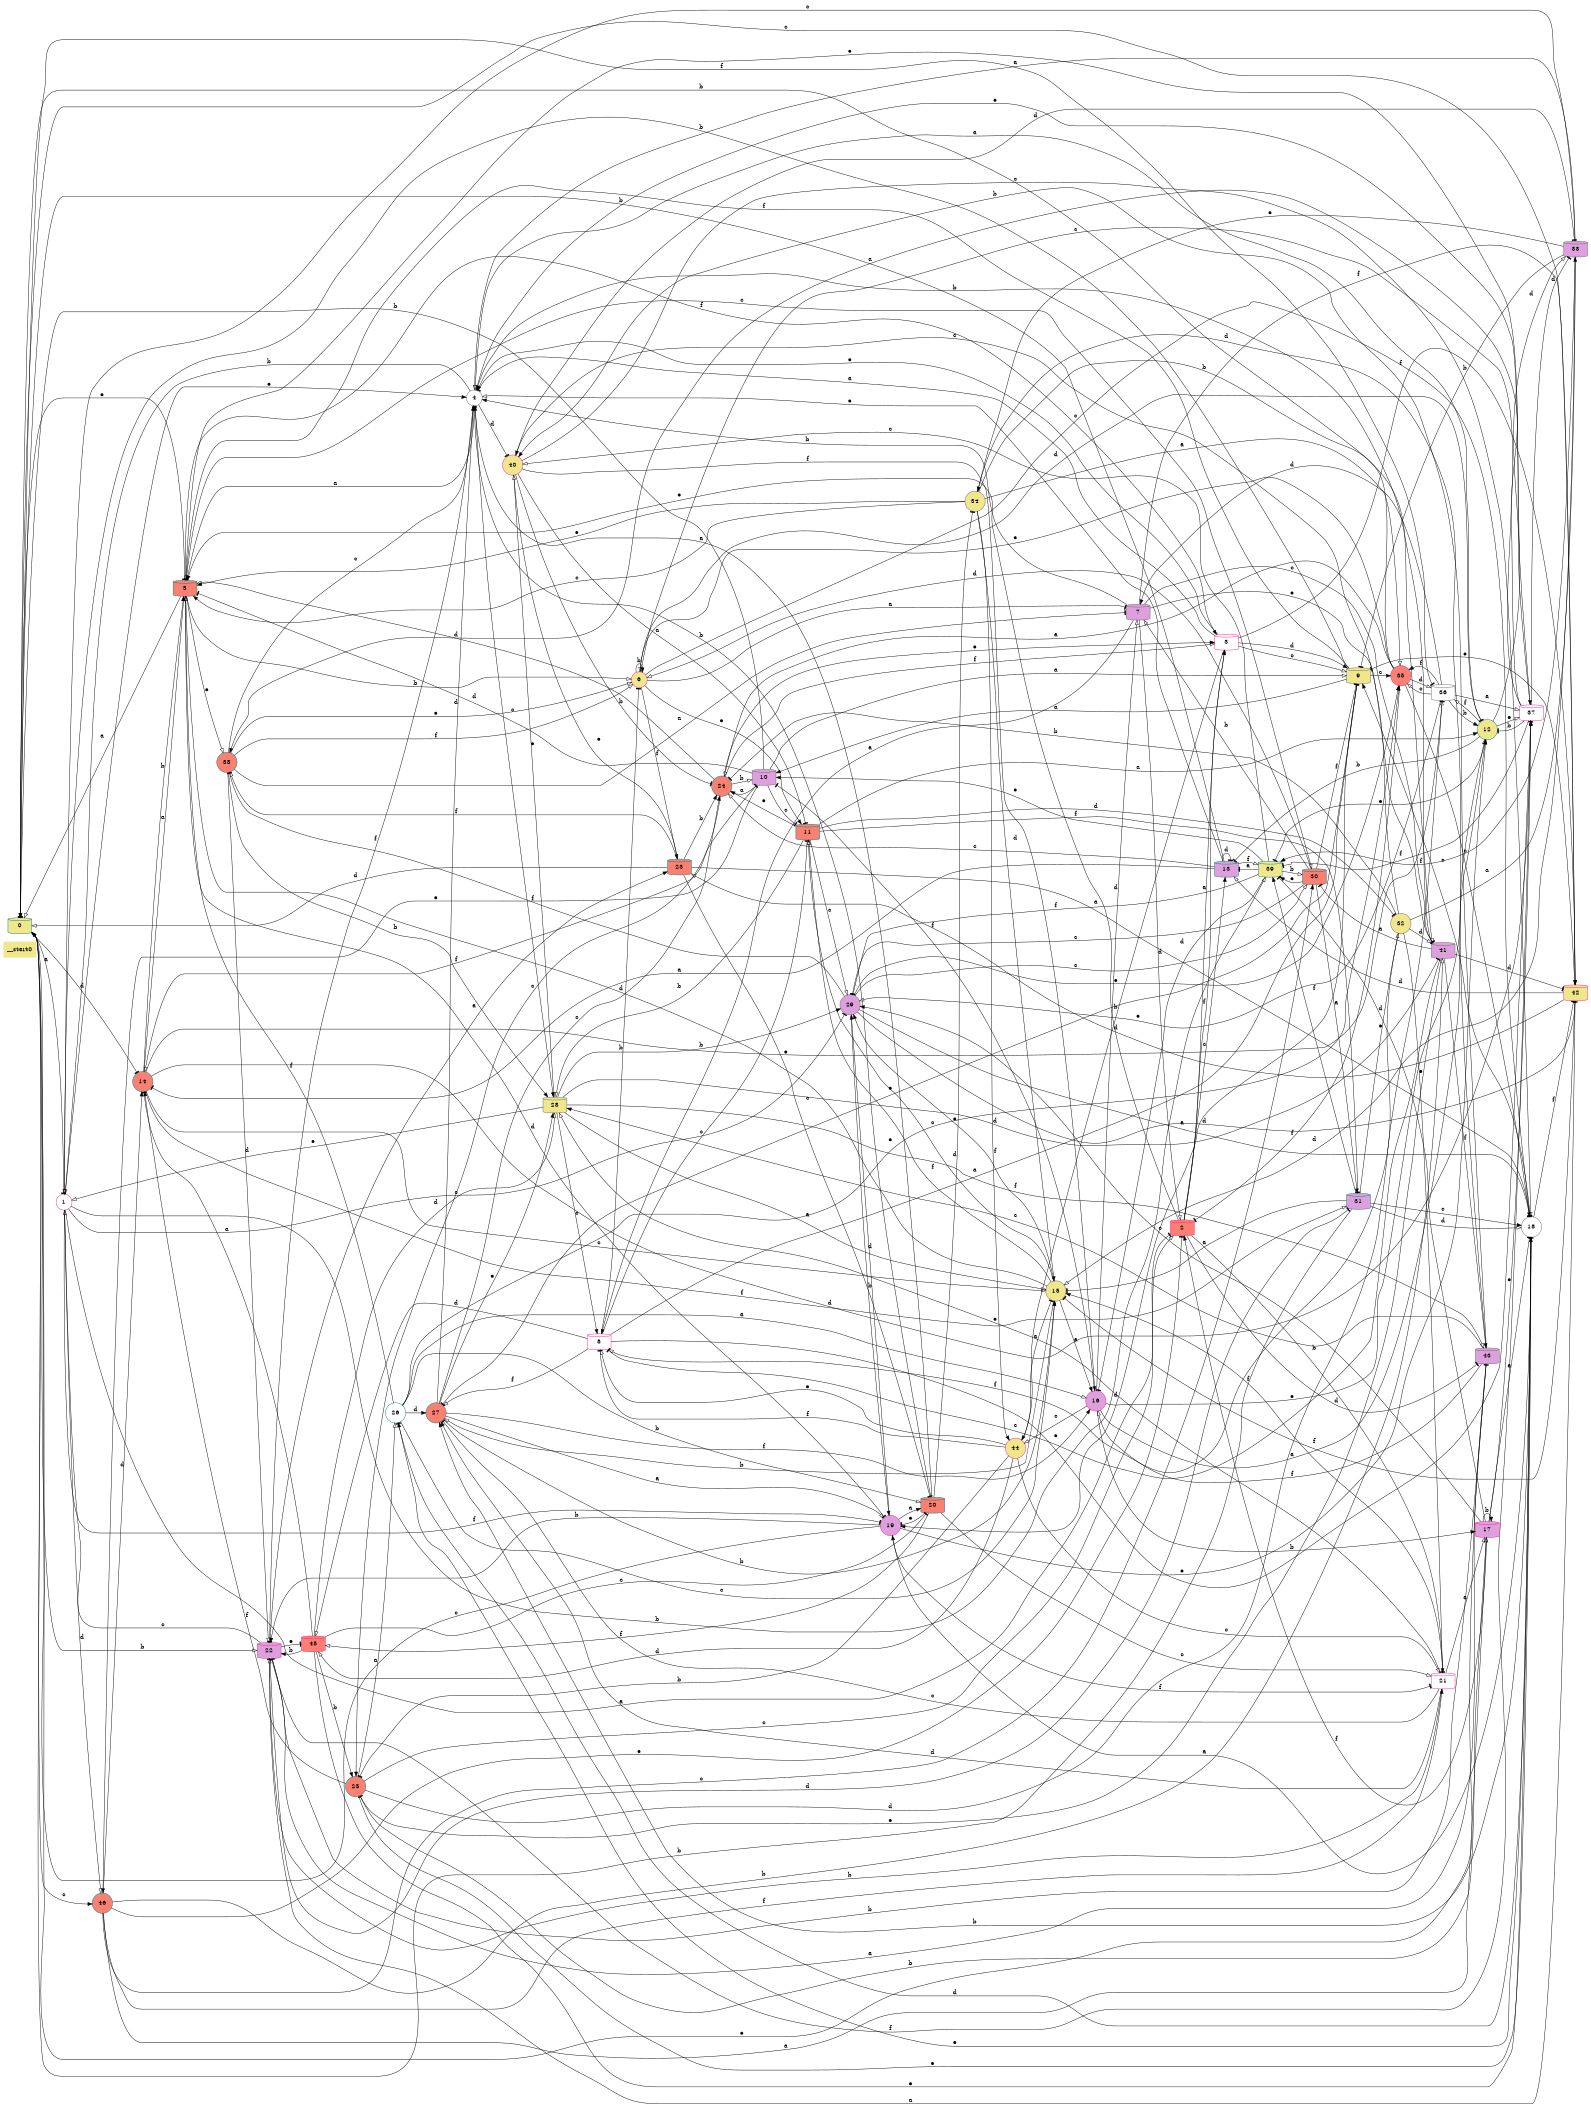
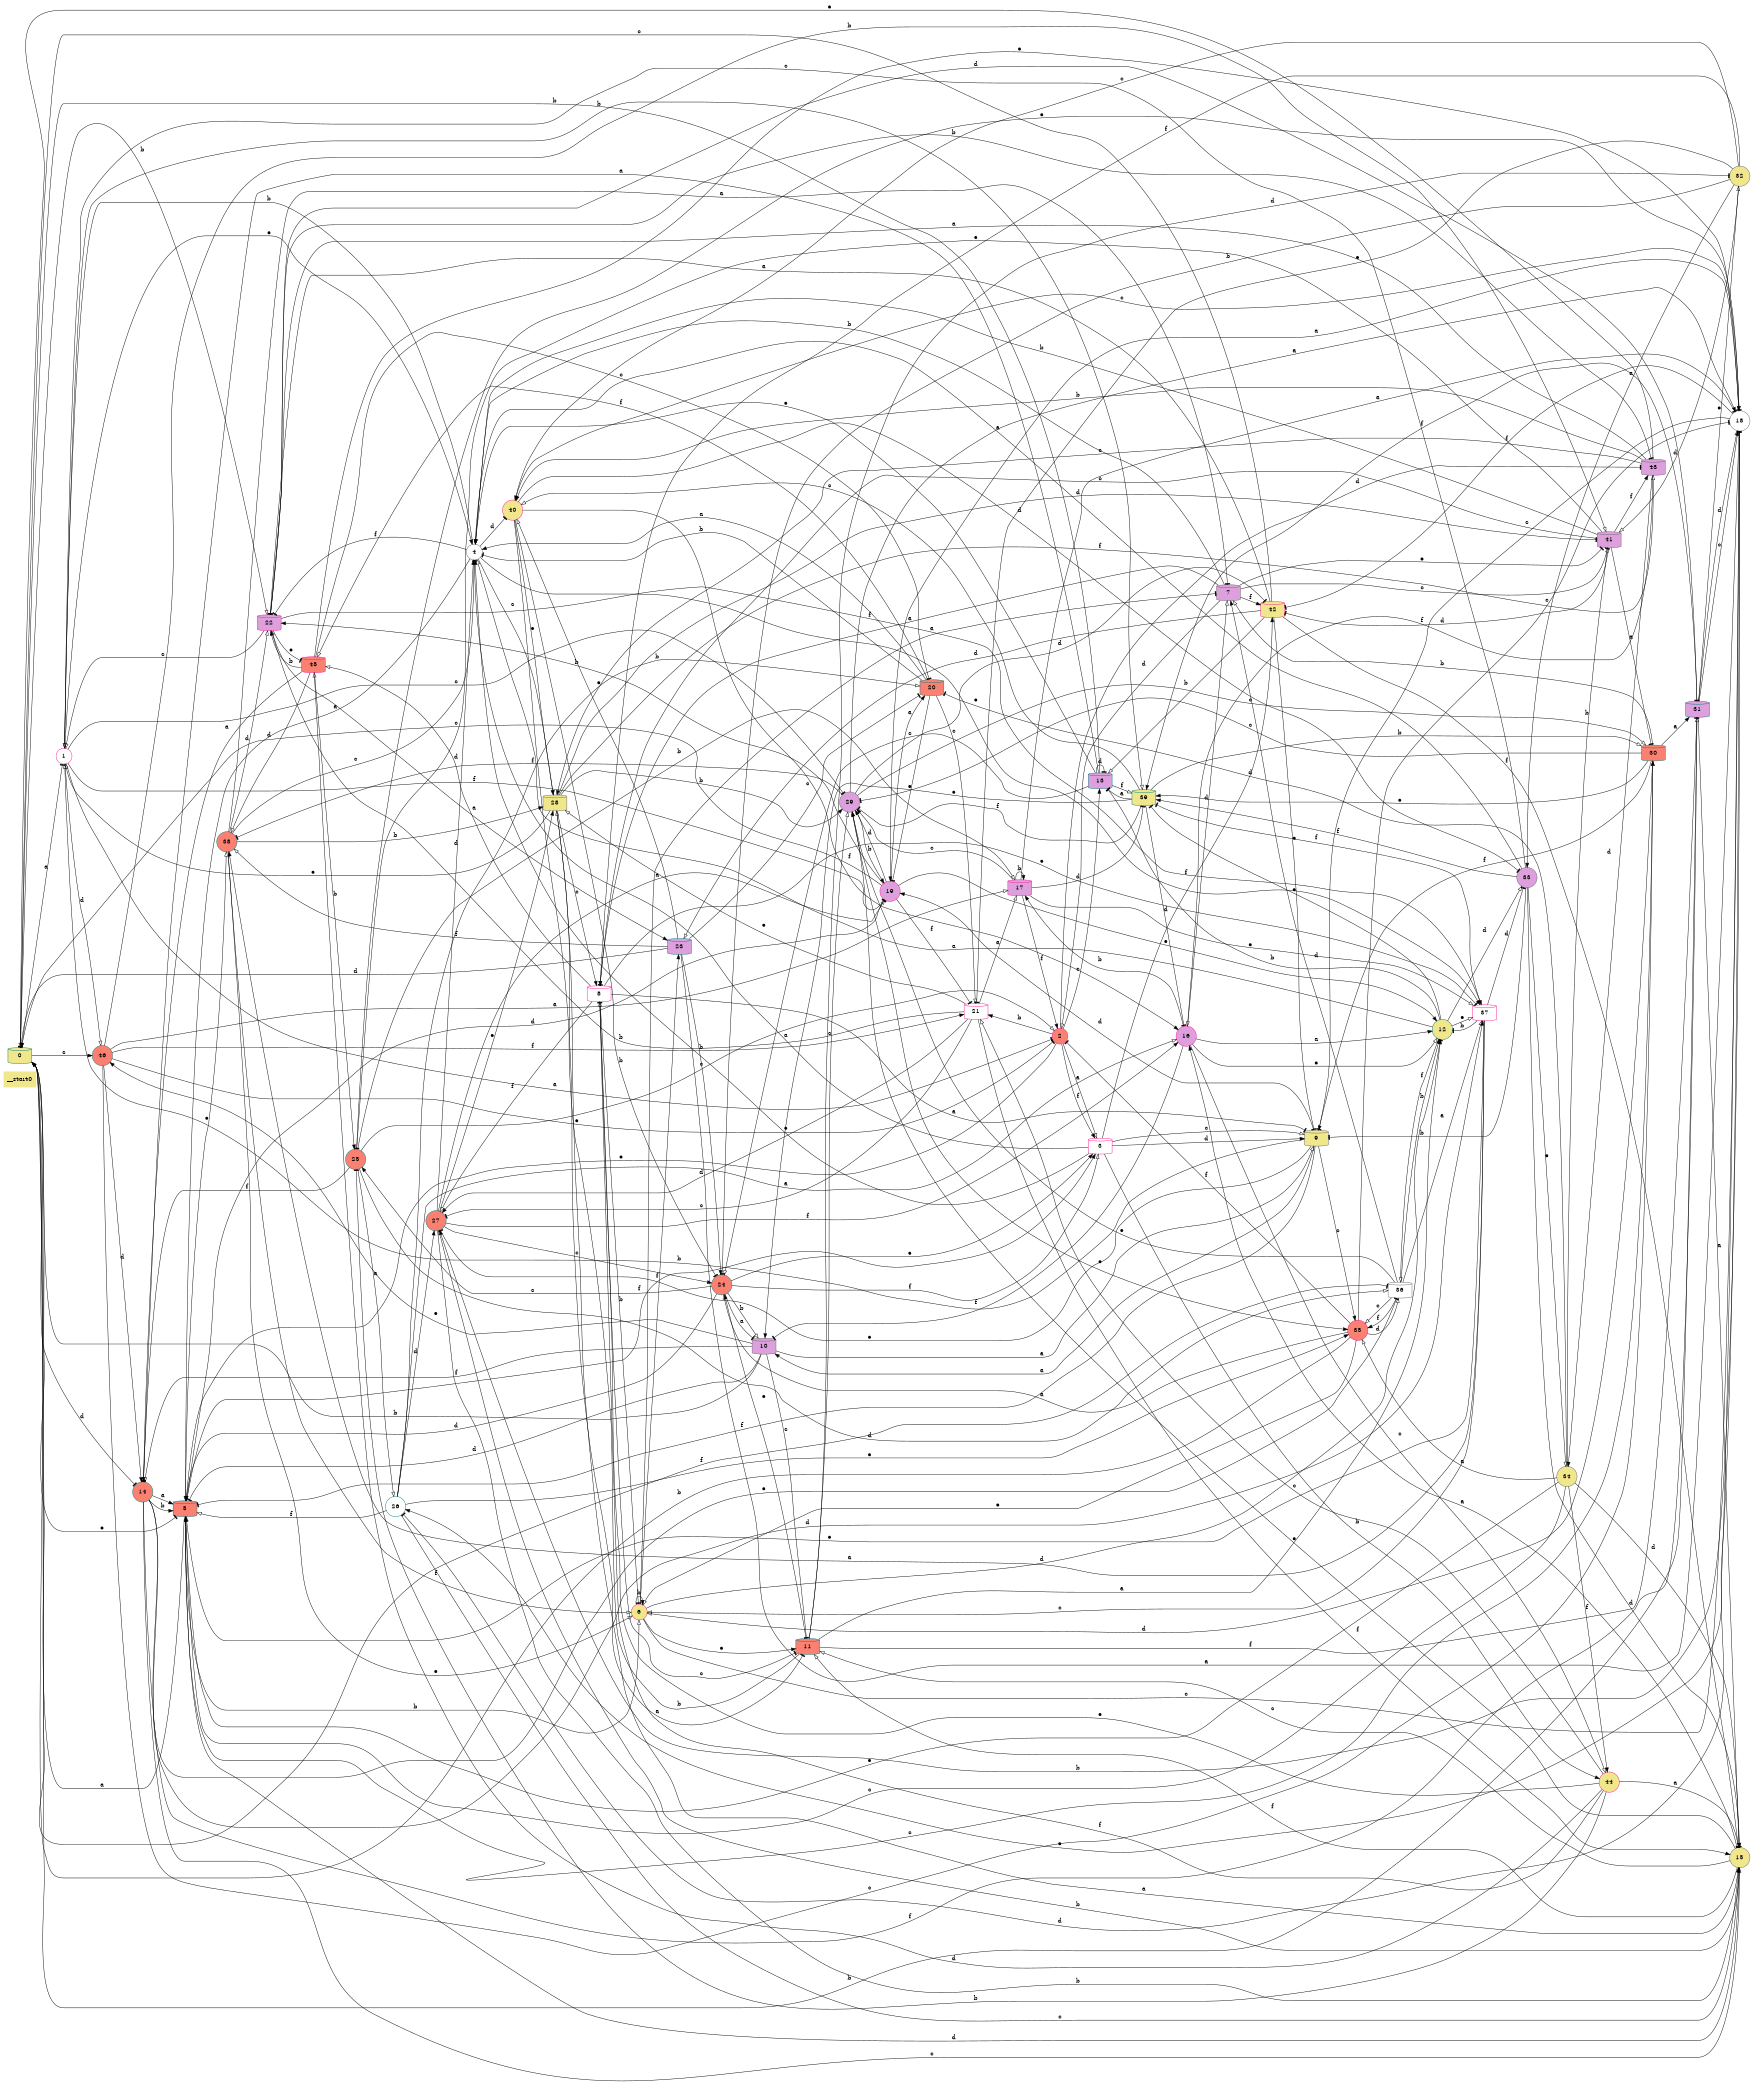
(1576, 249) -> (1527, 878)
(680, 867) -> (680, 946)
(1401, 982) -> (1186, 683)
(959, 1005) -> (1541, 883)
(1182, 1228) -> (1060, 1036)
(366, 1331) -> (273, 751)
